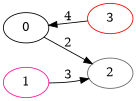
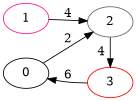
(68, 17) -> (68, 75)
none -> (110, 48)
(68, 75) -> (68, 14)
